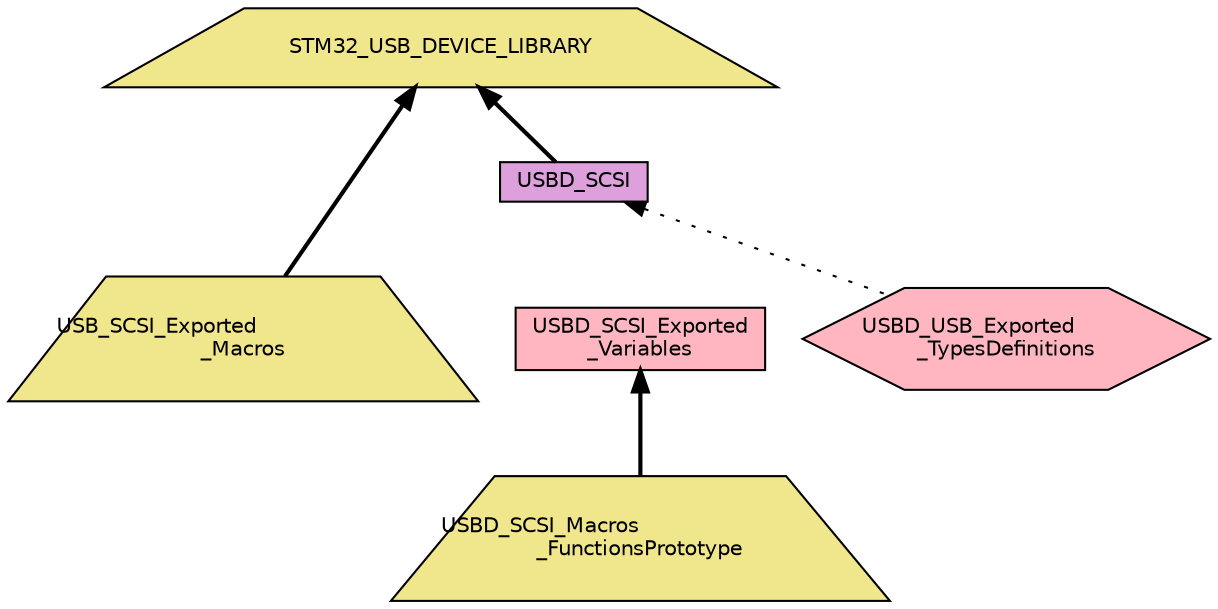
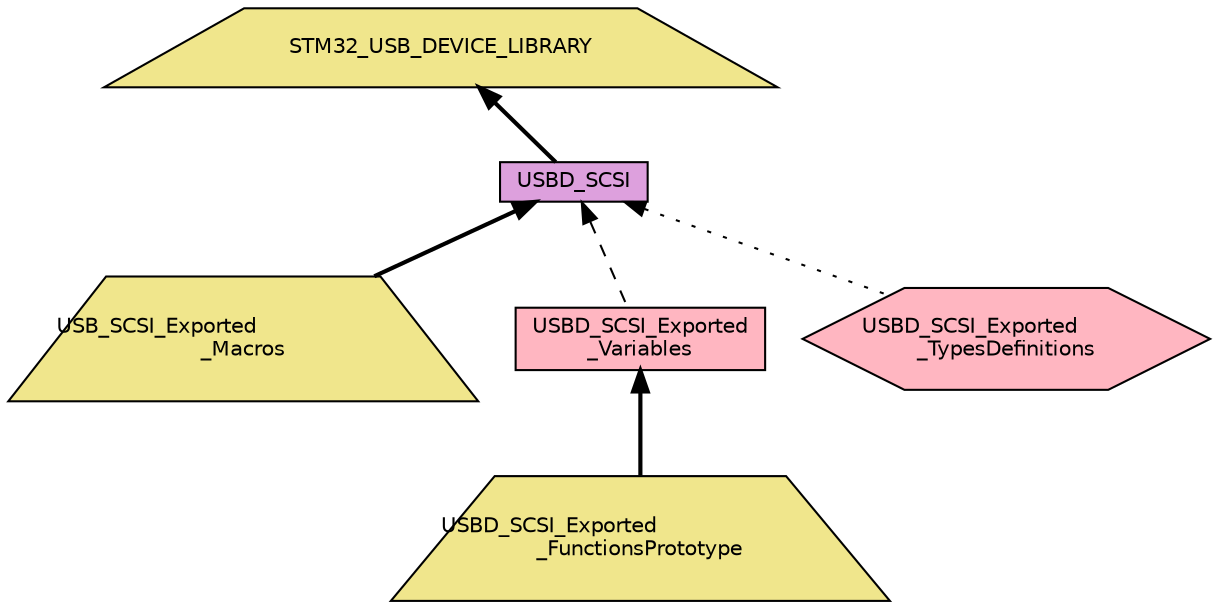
(344, 191) -> (445, 243)
none -> (609, 265)
(1006, 339) -> (1006, 339)
(640, 539) -> (640, 539)
